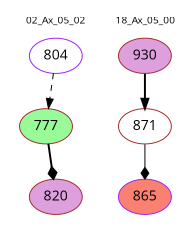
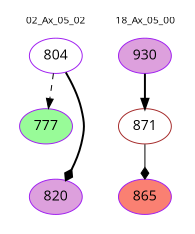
(145, 56) -> (145, 56)
(46, 126) -> (46, 126)
(50, 155) -> (83, 120)
(56, 197) -> (56, 197)
